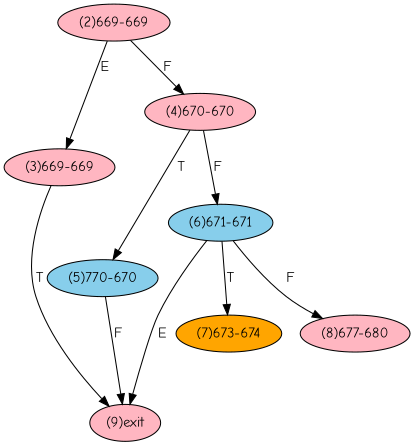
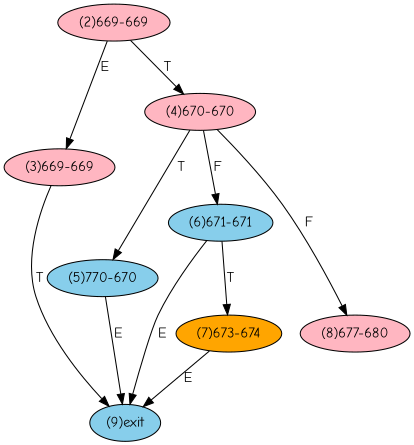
(168, 67) -> (168, 67)
(269, 282) -> (288, 212)
(119, 334) -> (119, 334)
none -> (180, 376)
(125, 423) -> (125, 423)
